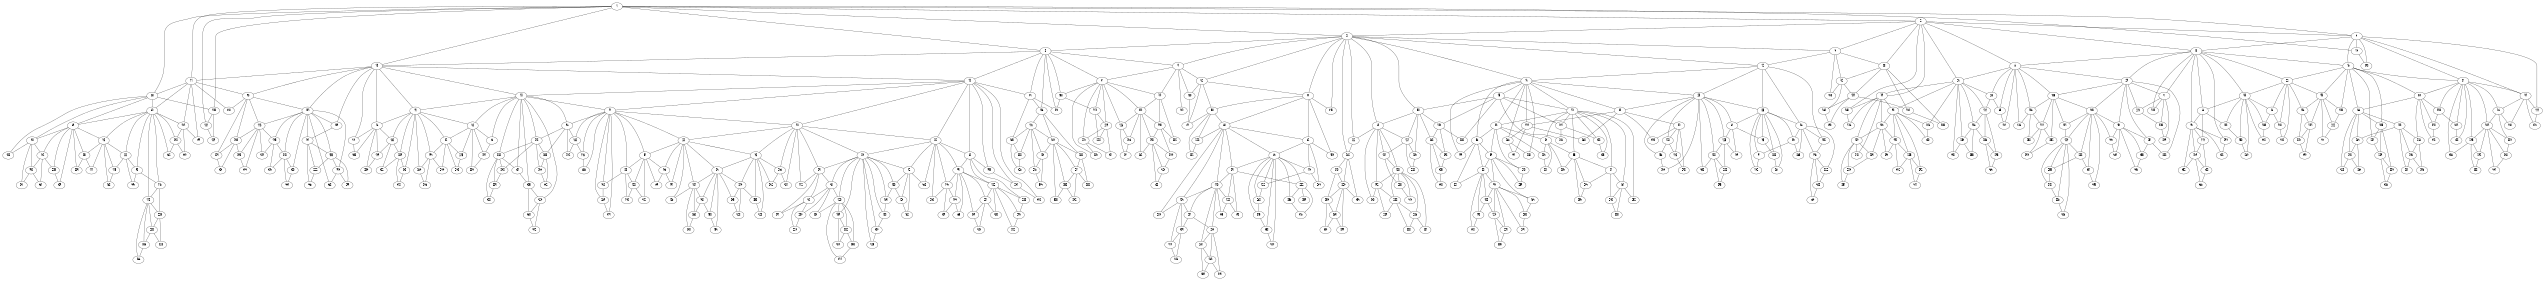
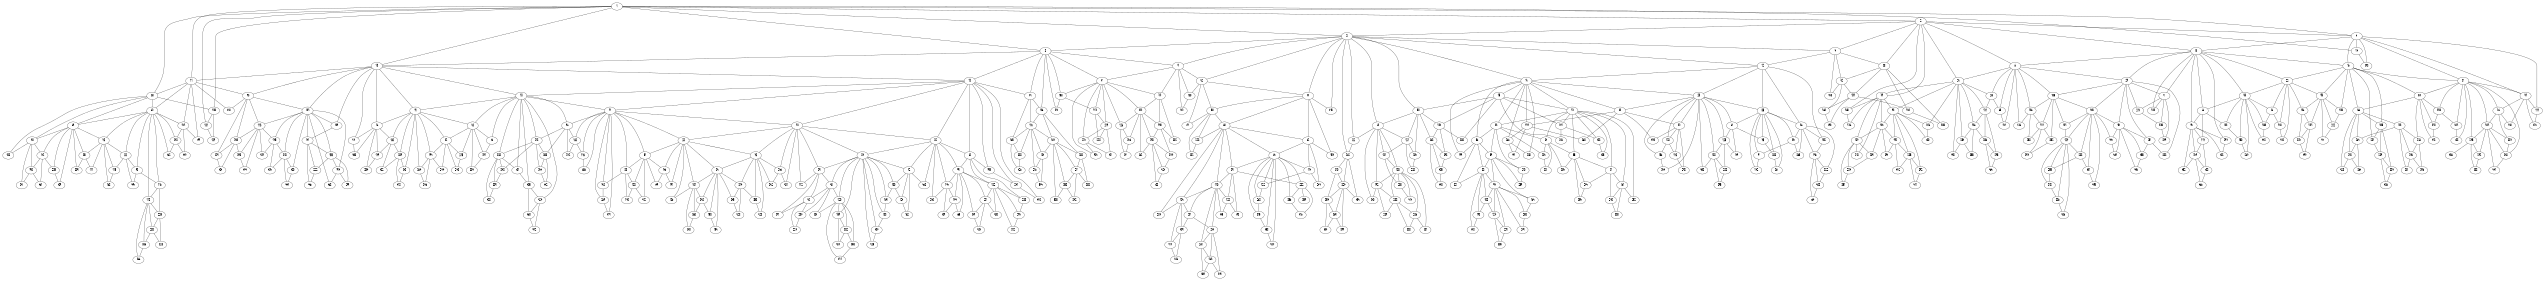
(1043, 103) -> (1031, 111)
(1189, 111) -> (1186, 103)
none -> (1689, 111)
(2450, 117) -> (2511, 108)
(1096, 155) -> (1096, 155)
(702, 200) -> (702, 200)
